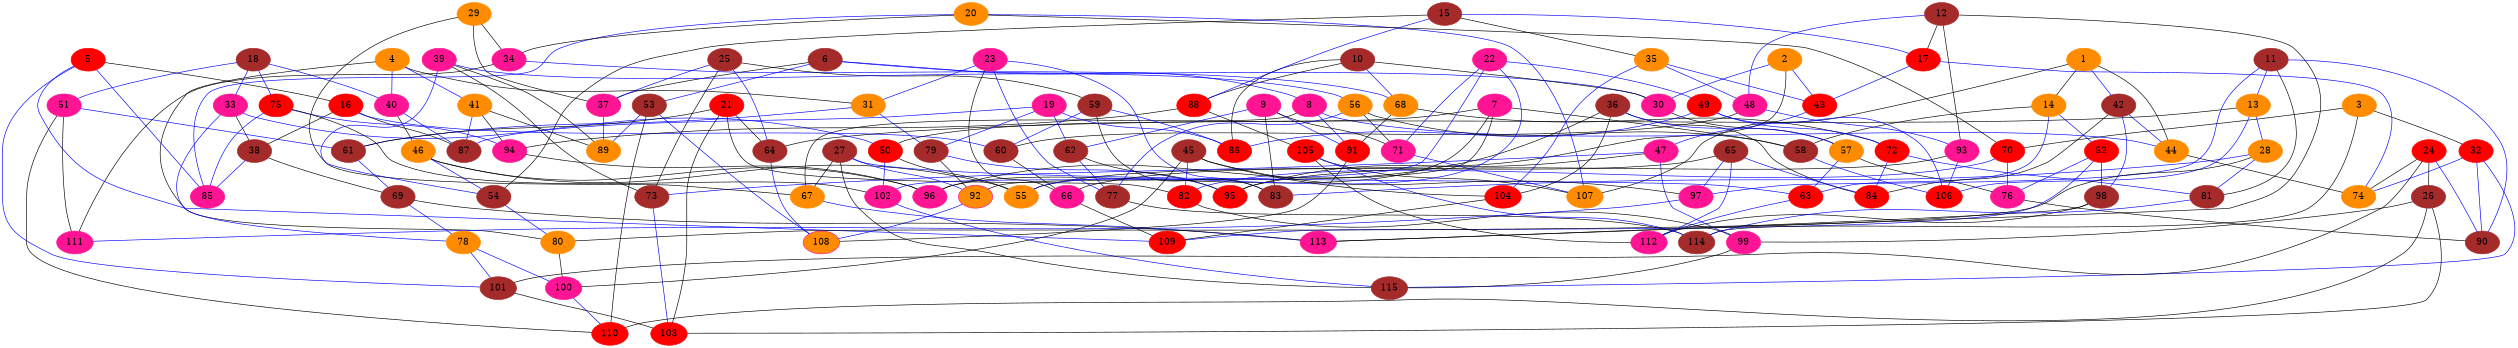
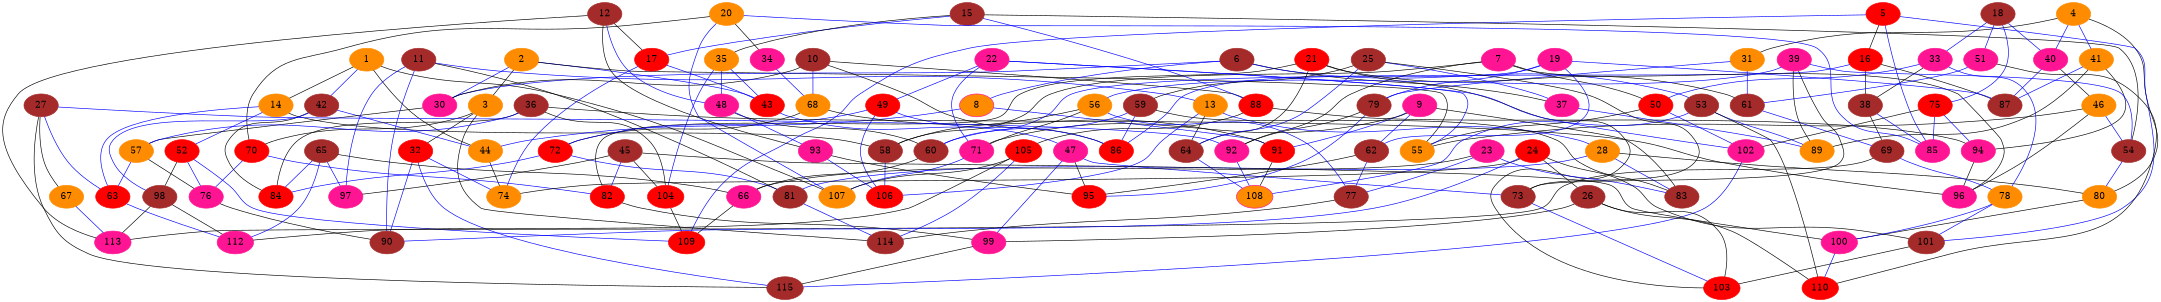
(474, 14) -> none
none -> (509, 76)
(929, 83) -> none
(1309, 105) -> (977, 105)
(992, 120) -> none
(976, 197) -> (1232, 151)
(75, 242) -> none
